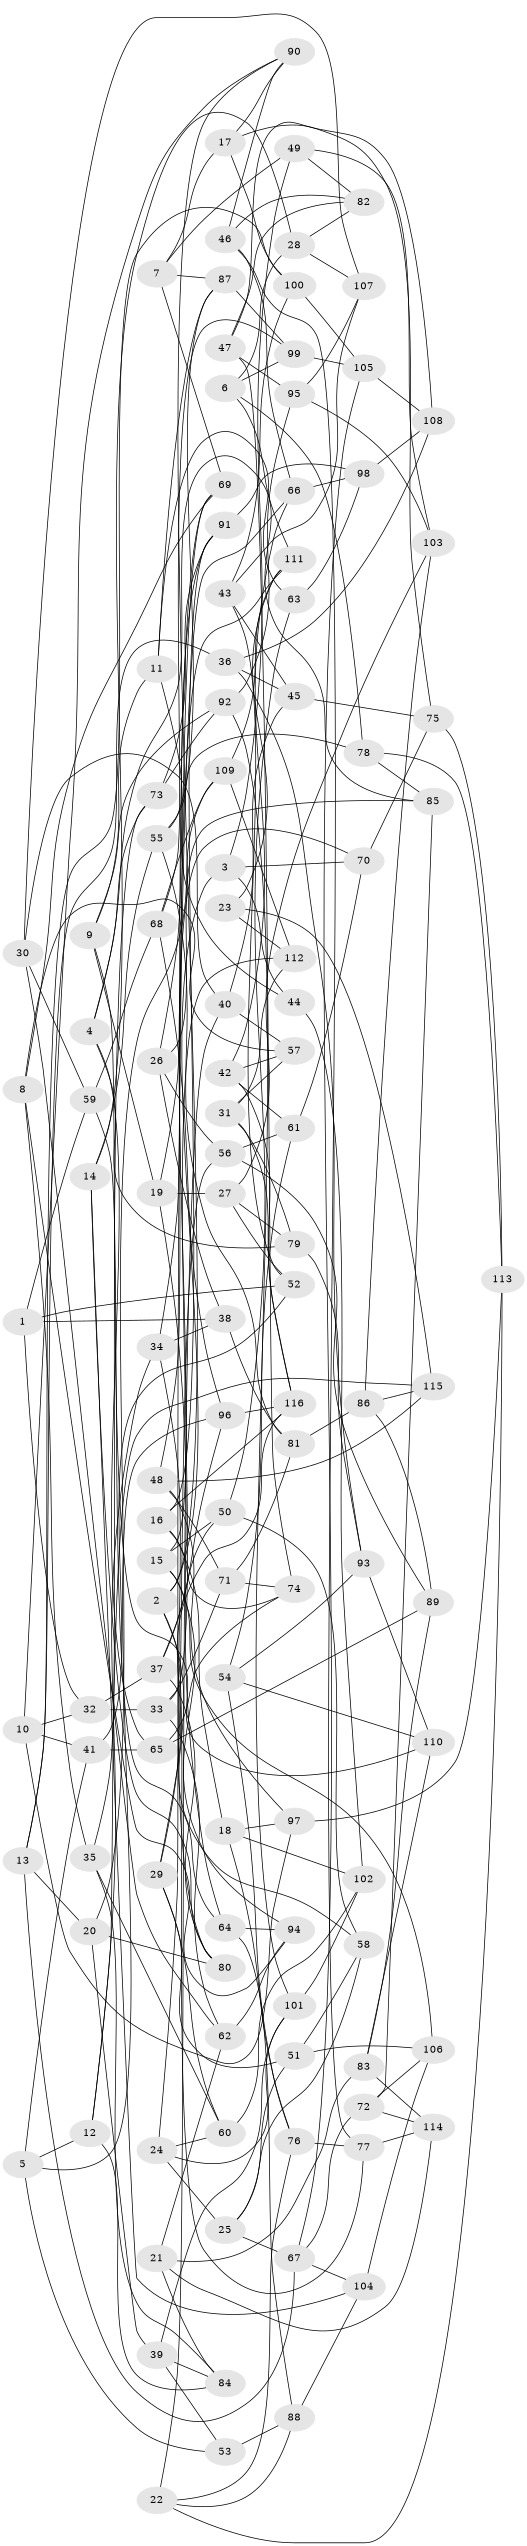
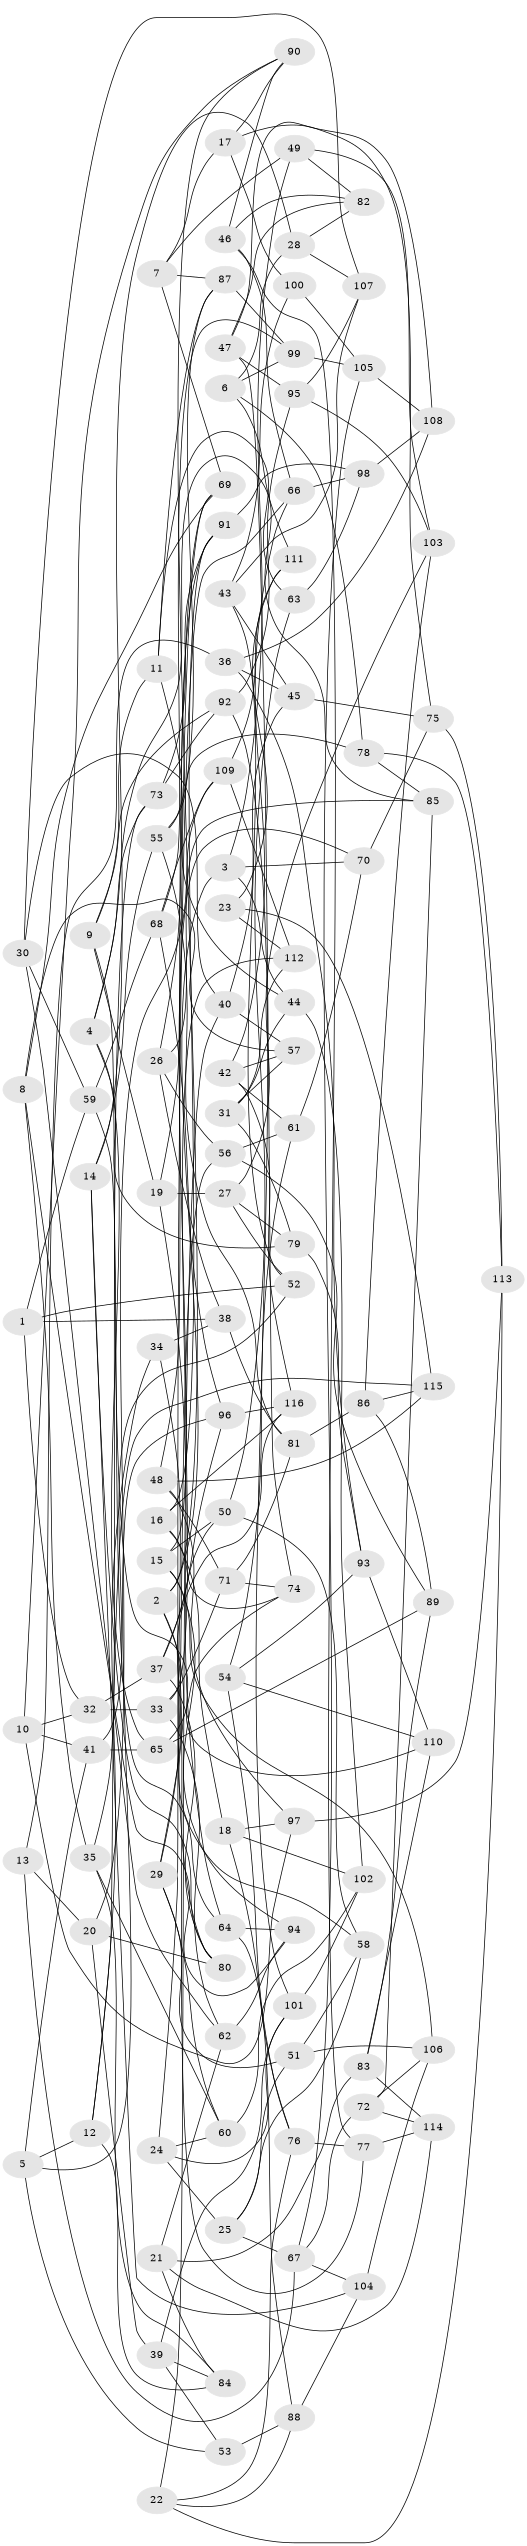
(181, 934) -> none
(53, 1034) -> none
(268, 1255) -> (262, 1059)
